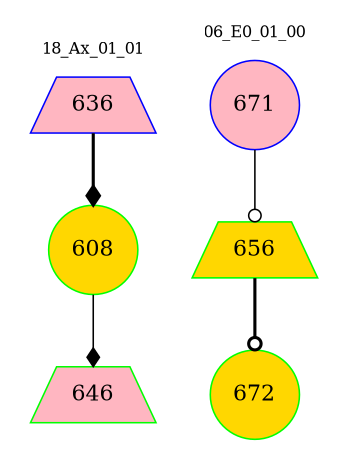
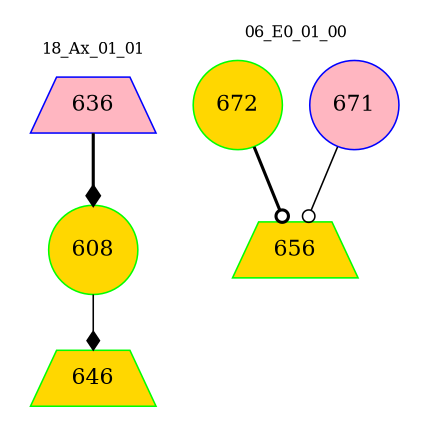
(255, 308) -> (267, 179)
(93, 395) -> (93, 378)
